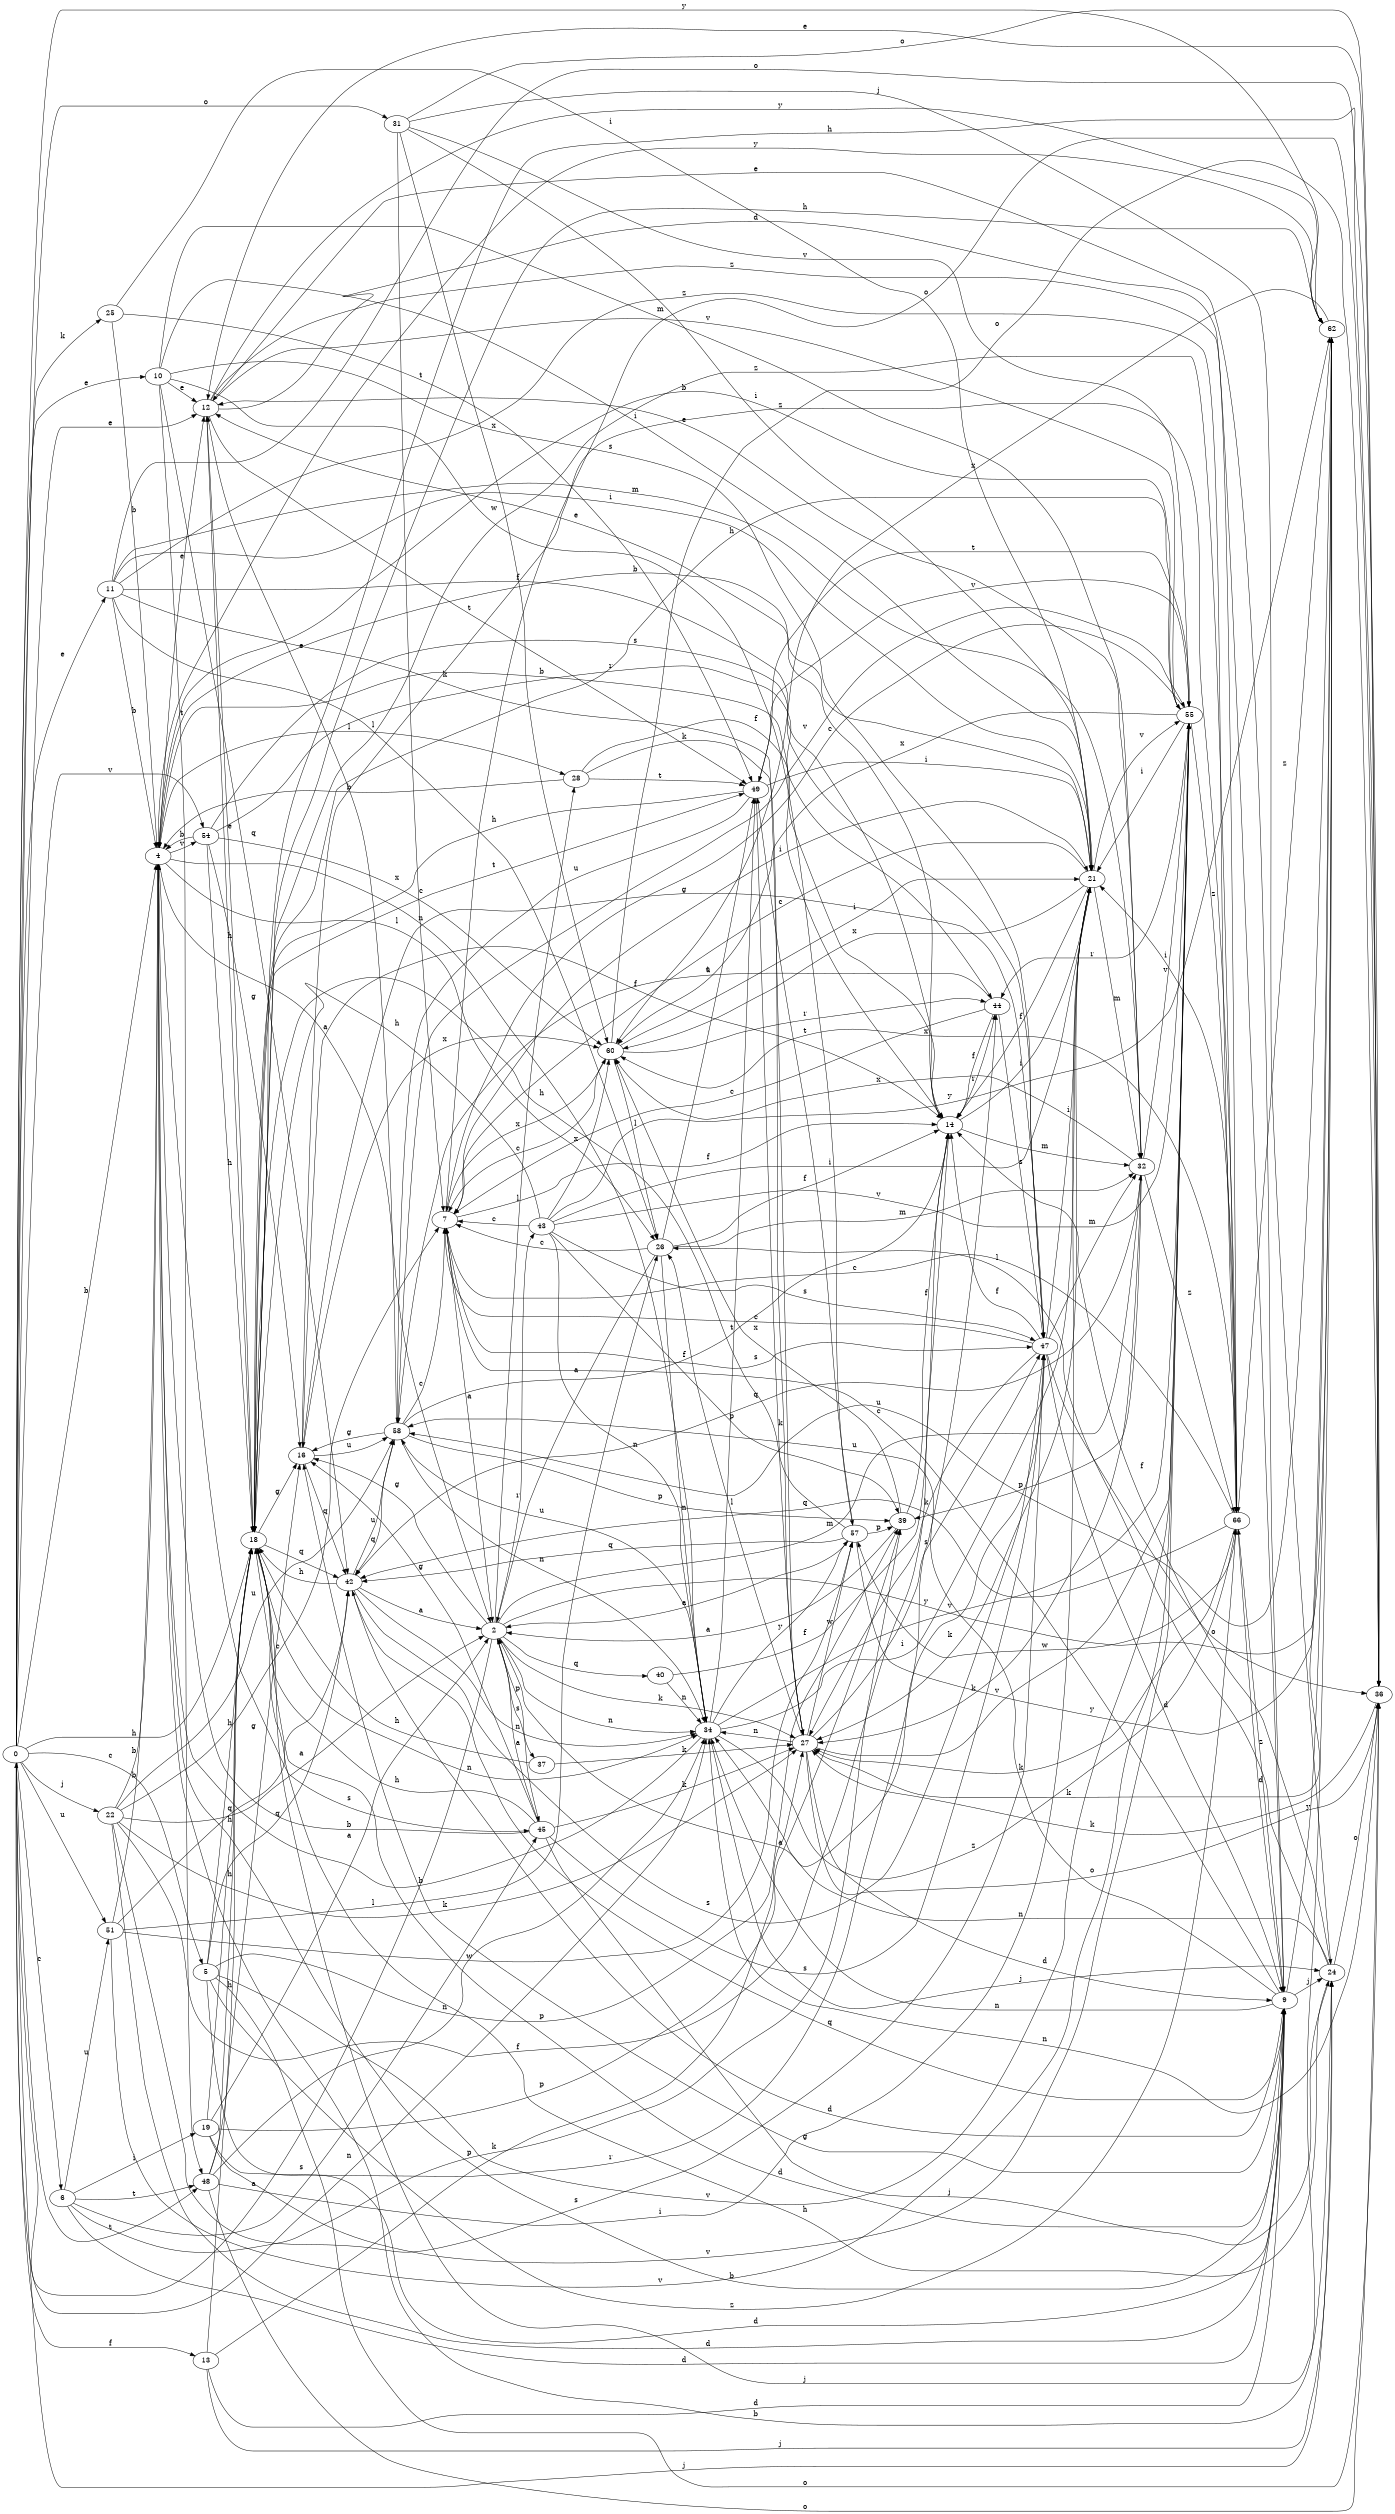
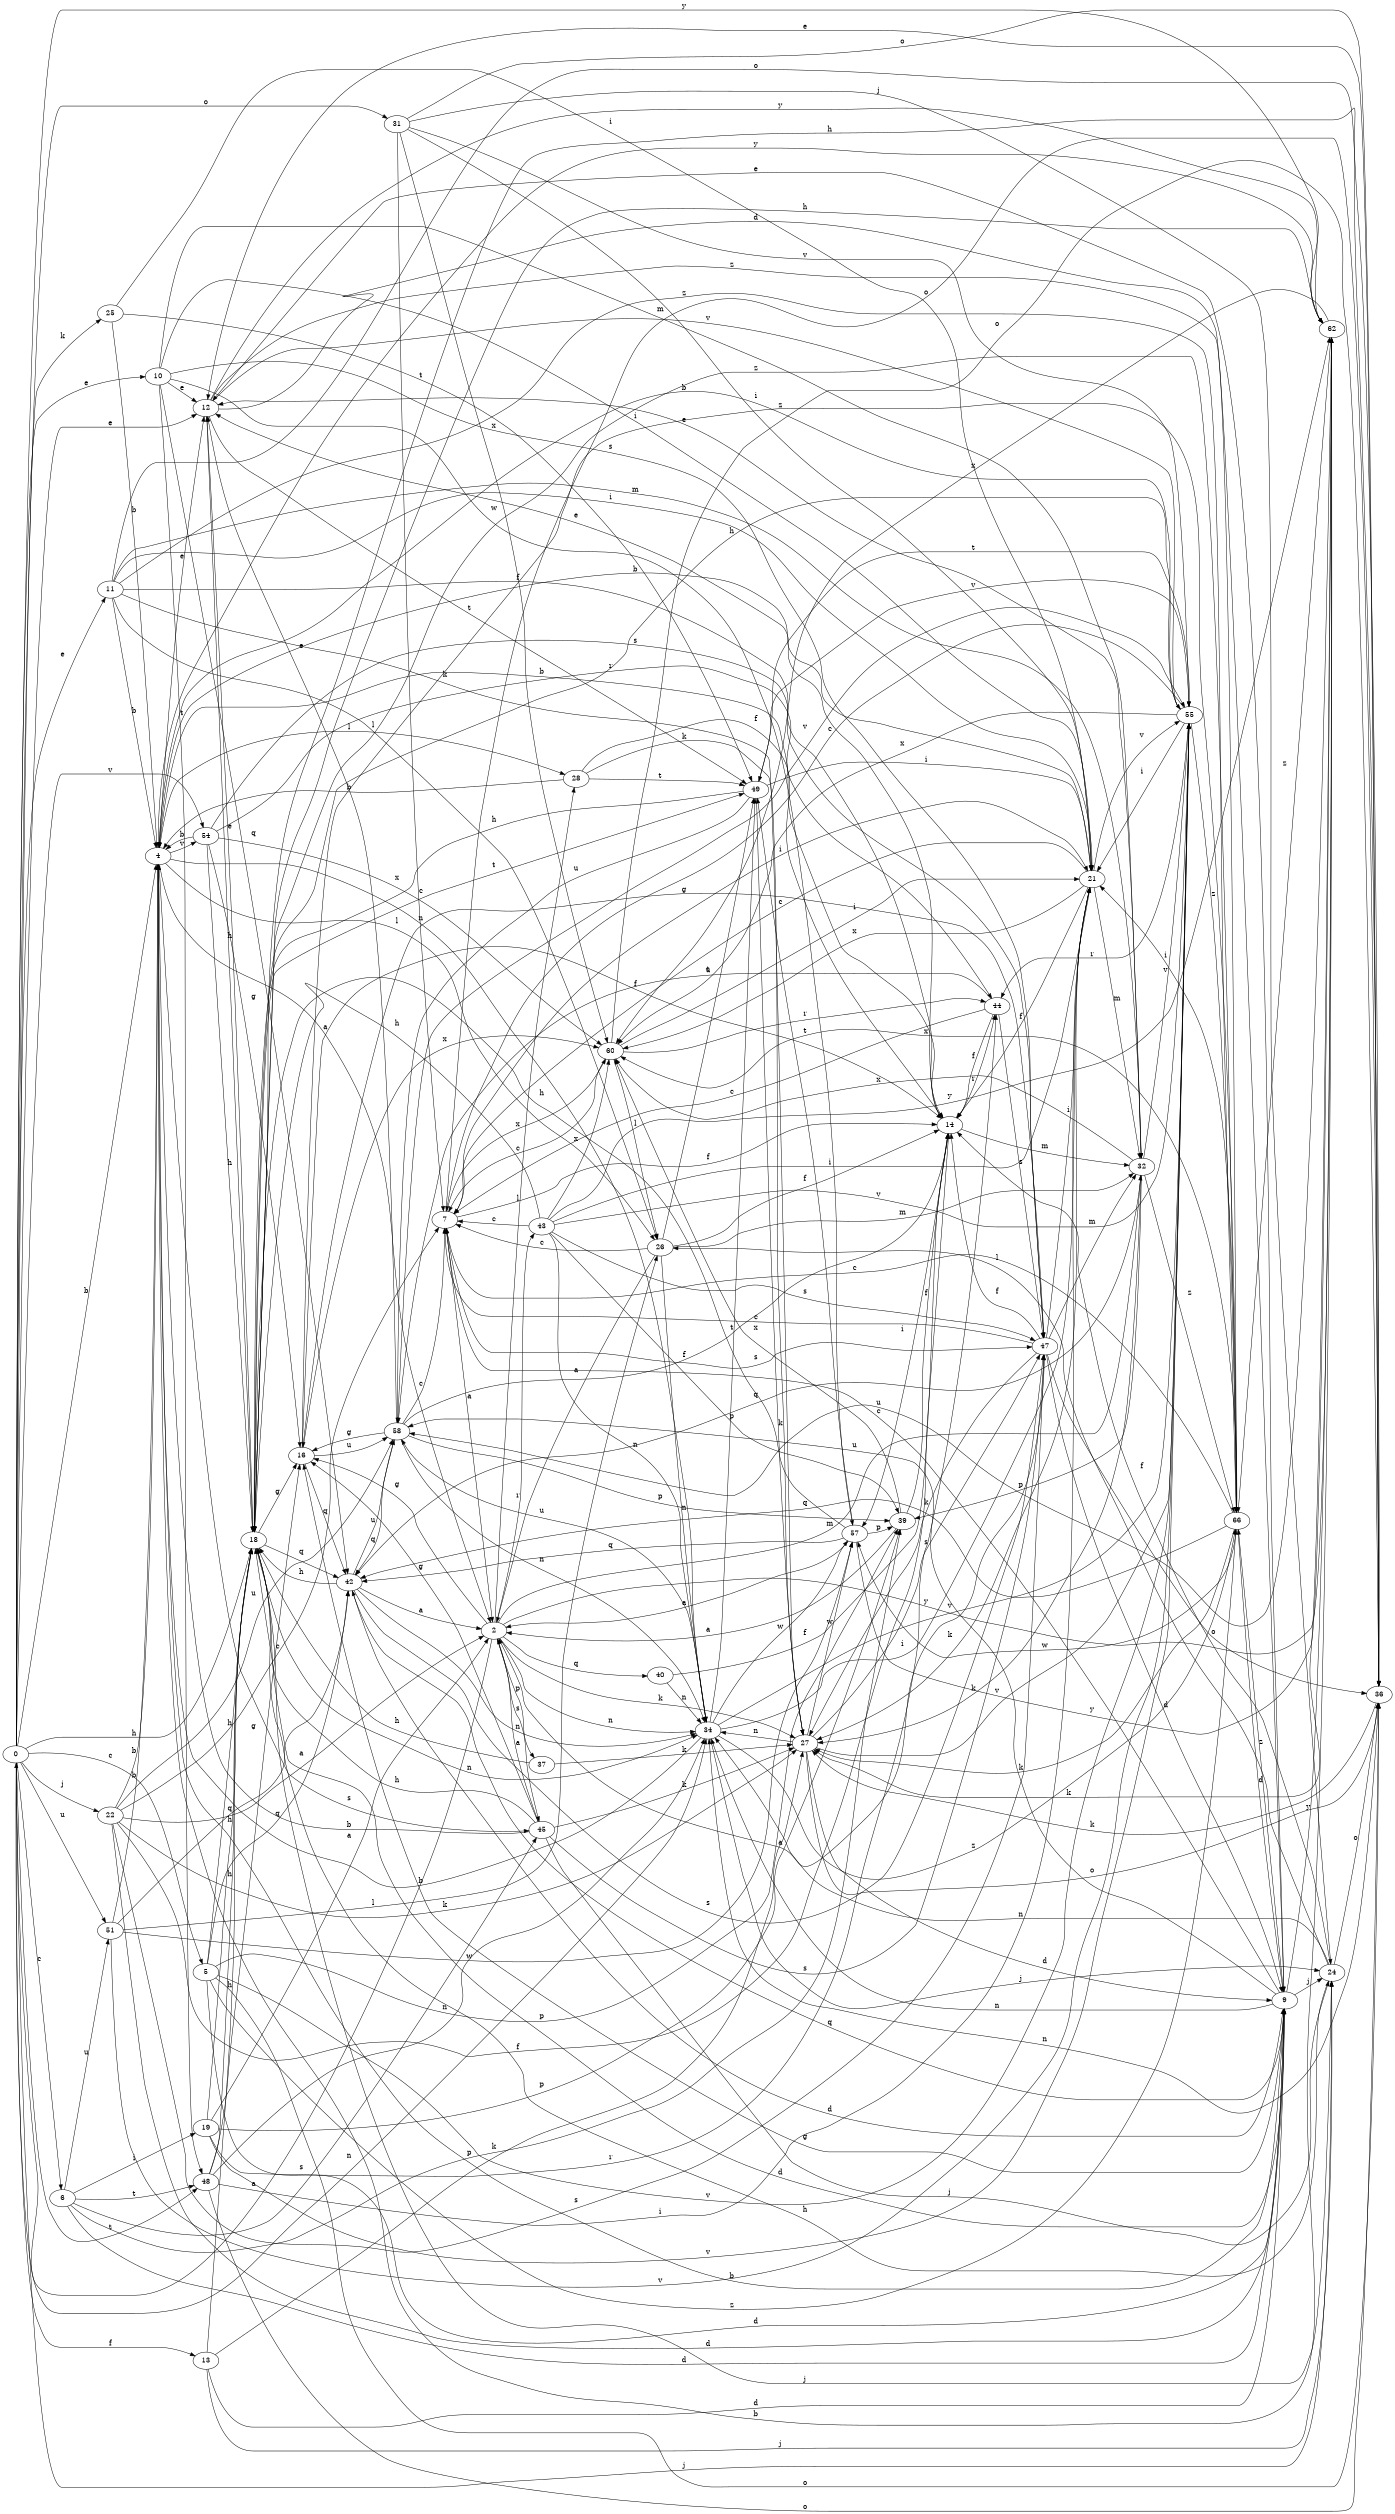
(1051, 1022) -> (916, 1330)
(724, 1487) -> none
(780, 1627) -> (780, 1627)
